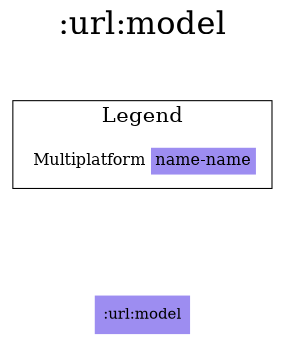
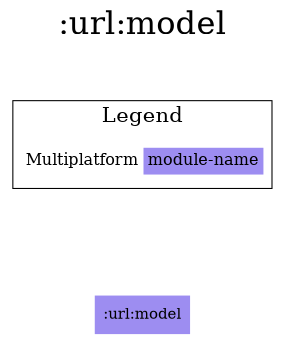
(203, 160) -> (203, 160)
